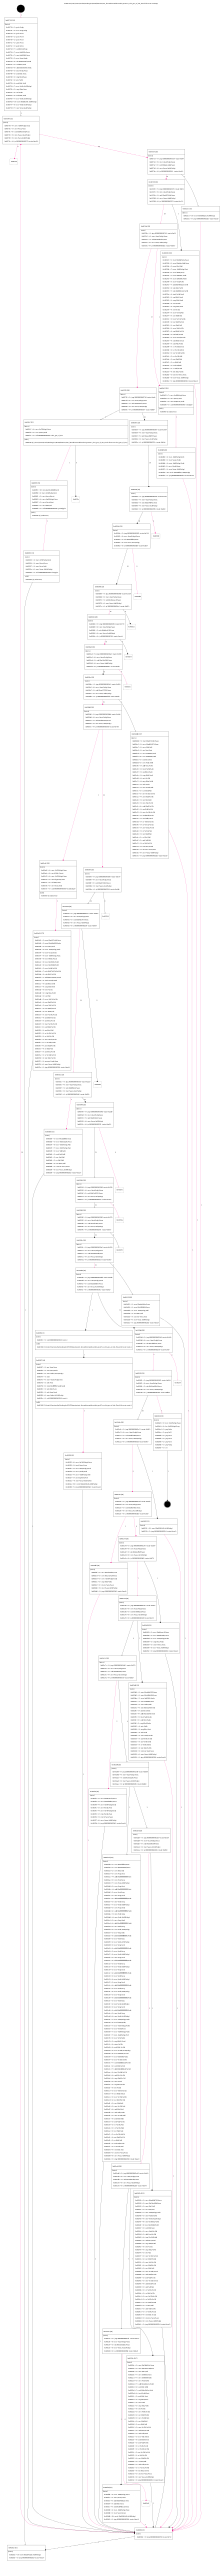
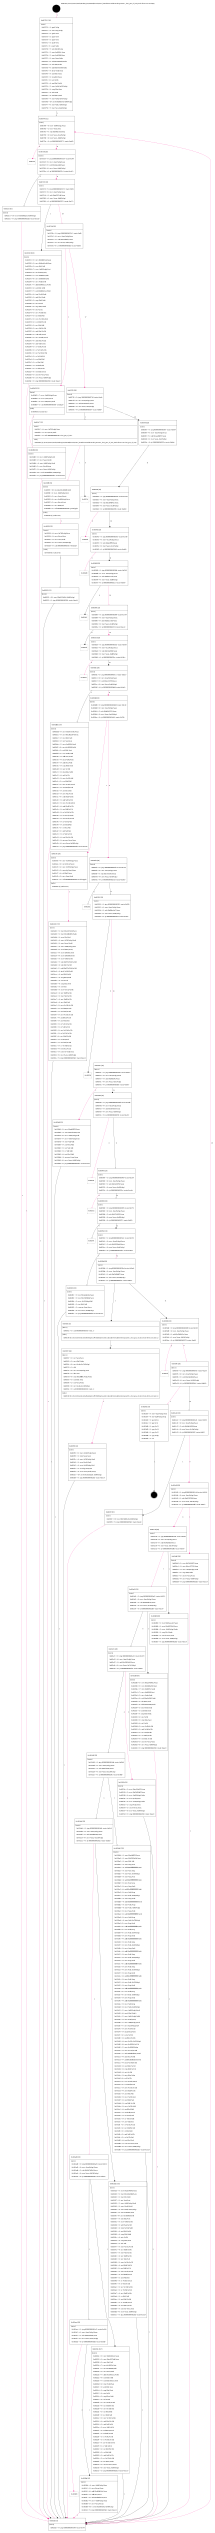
(91, 2543) -> (44, 1560)
